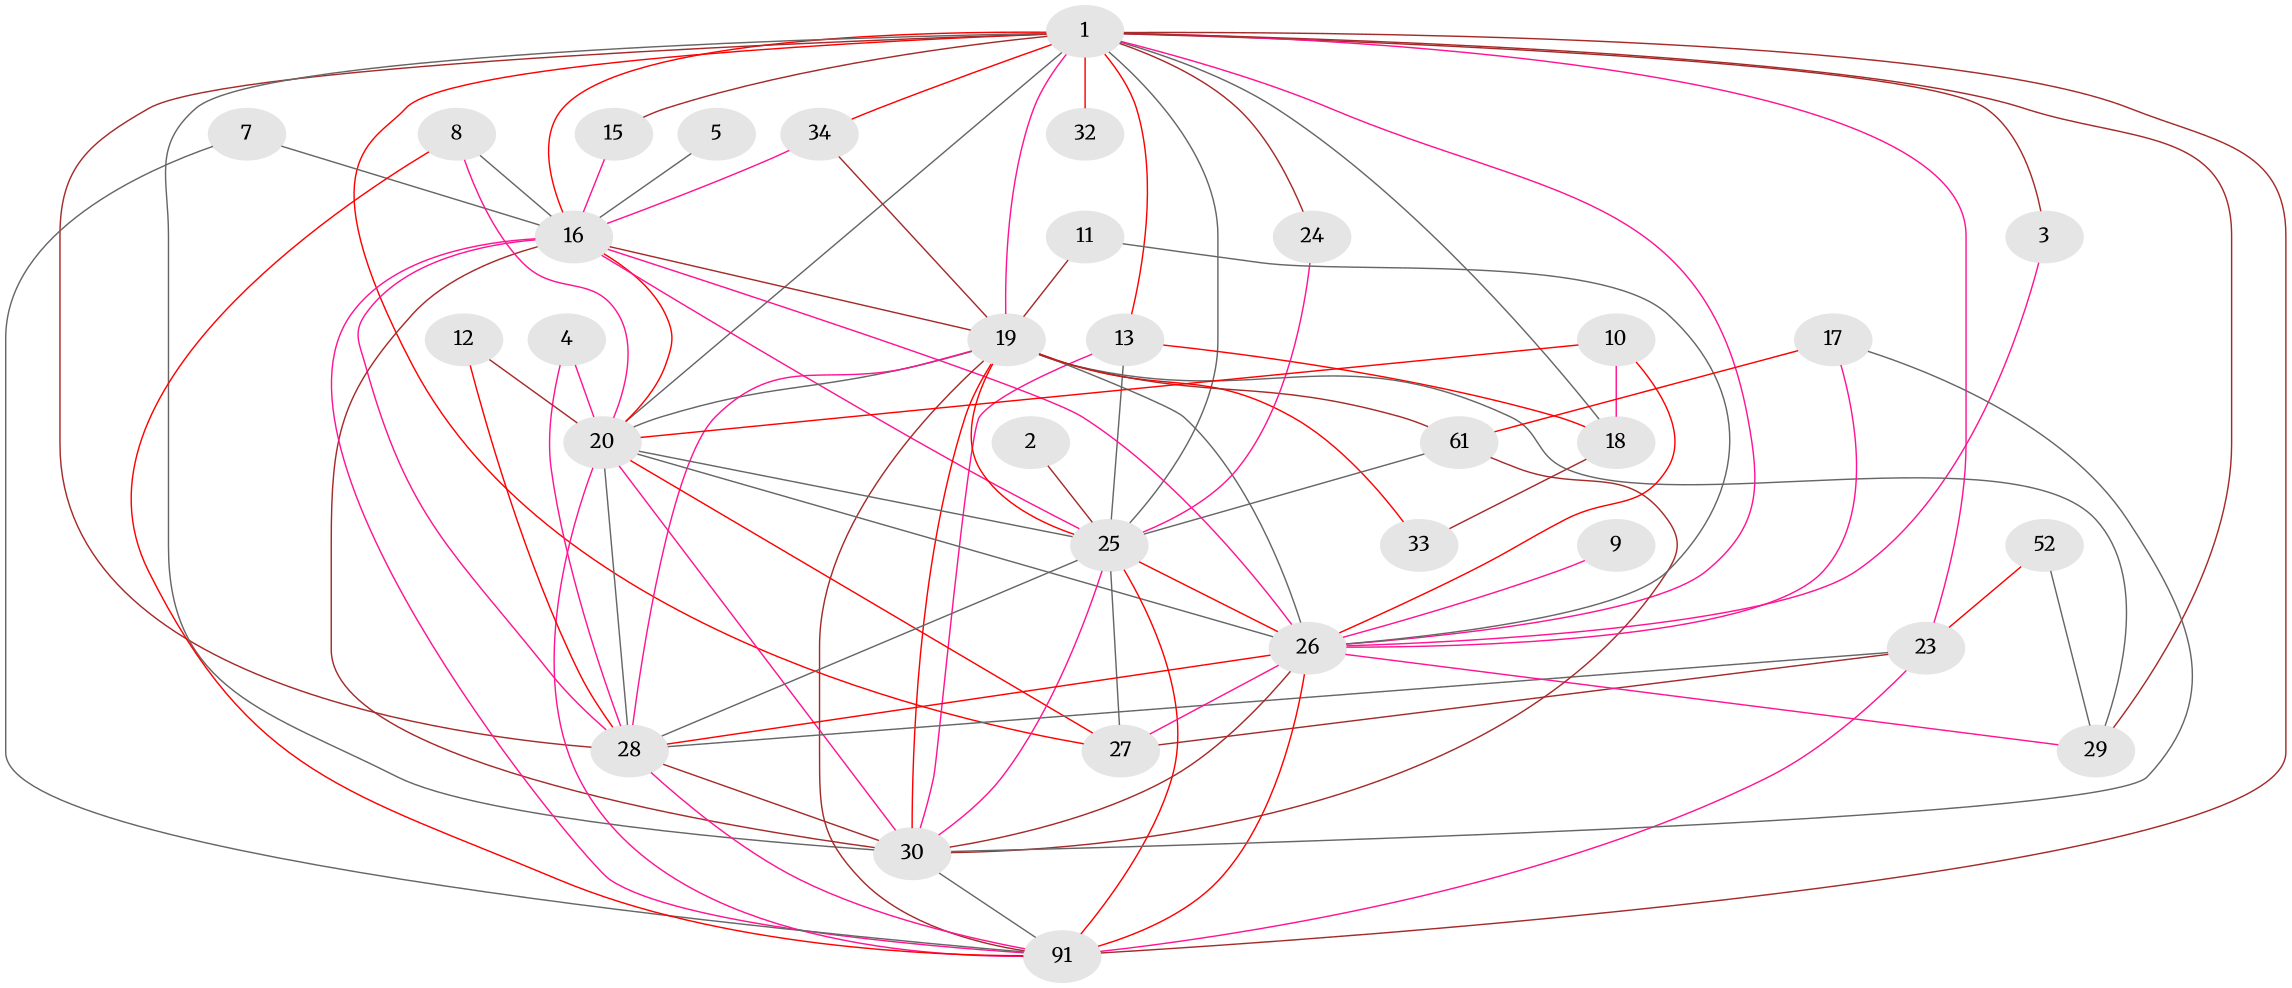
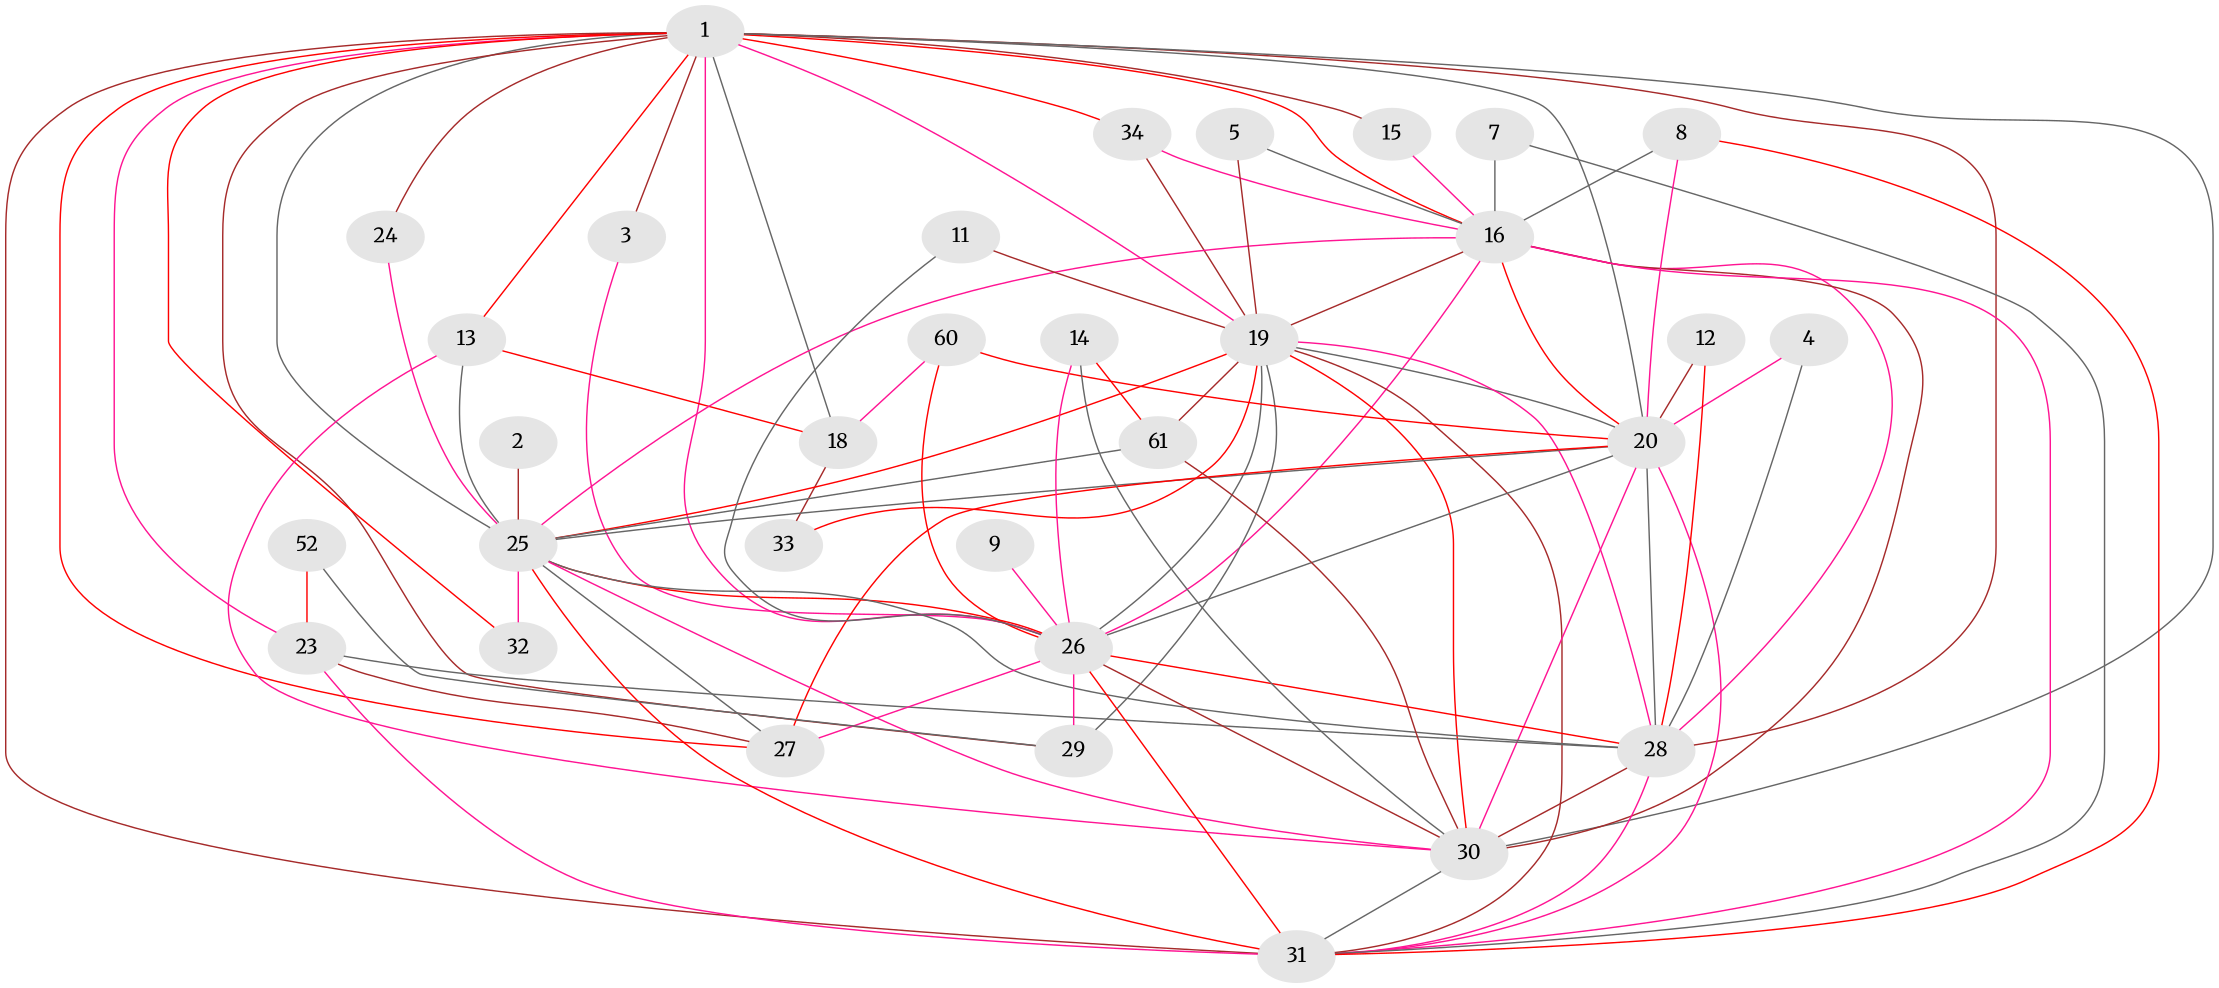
none -> (1247, 237)
(1616, 340) -> (947, 340)
(1833, 340) -> (1079, 340)
(561, 521) -> (1743, 549)
none -> (518, 597)
(1062, 957) -> (1296, 957)
